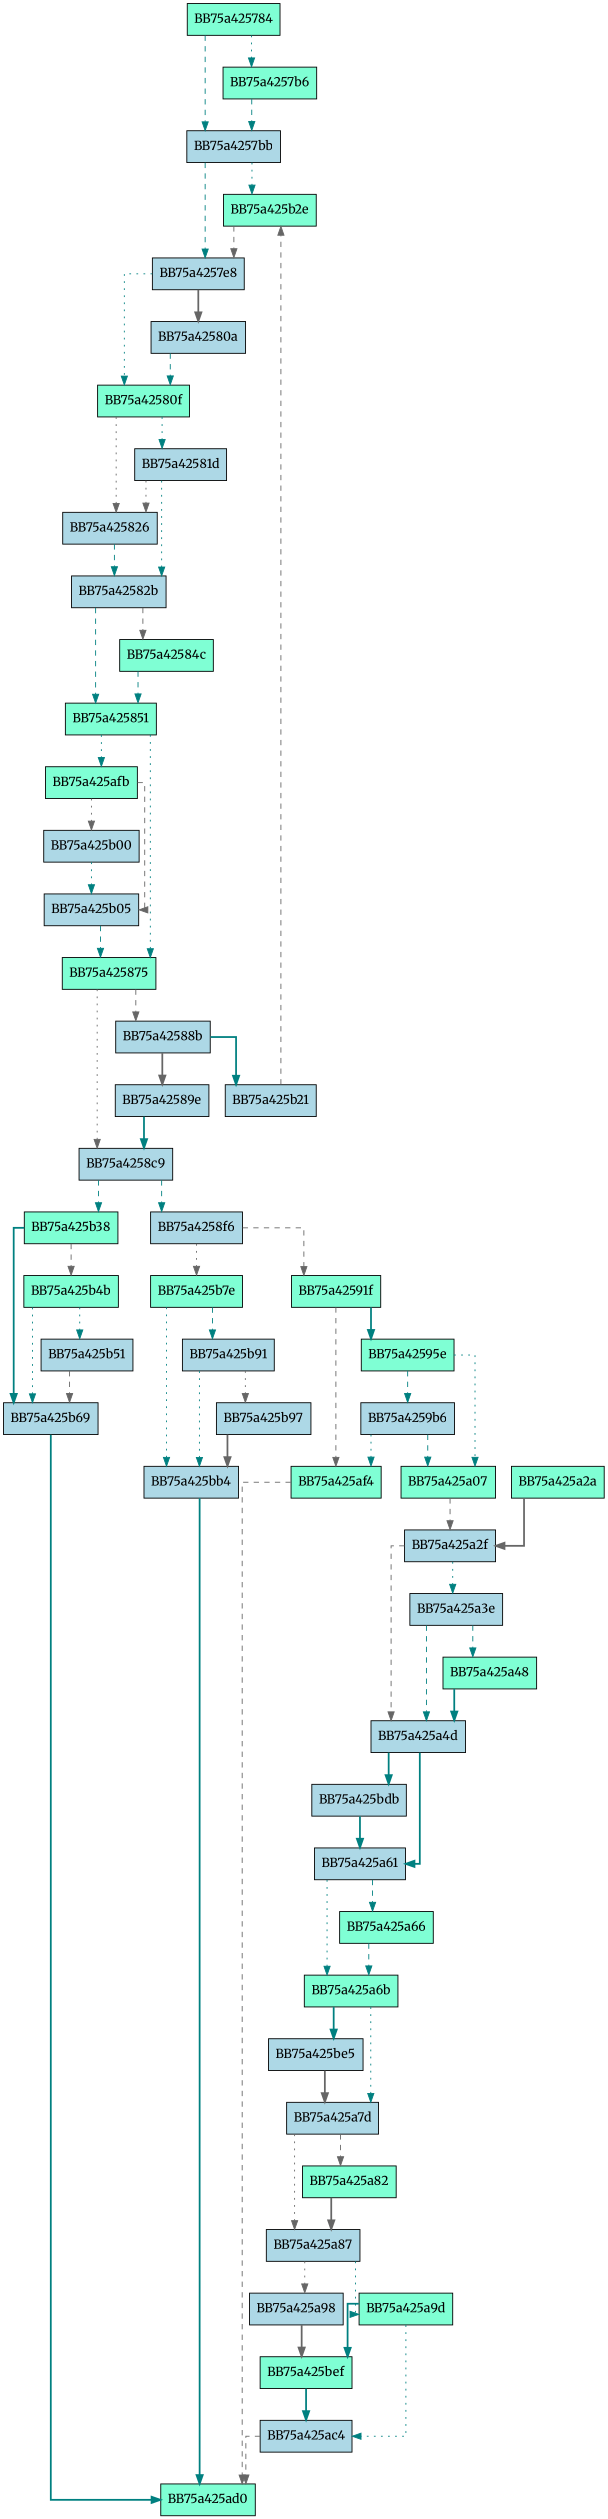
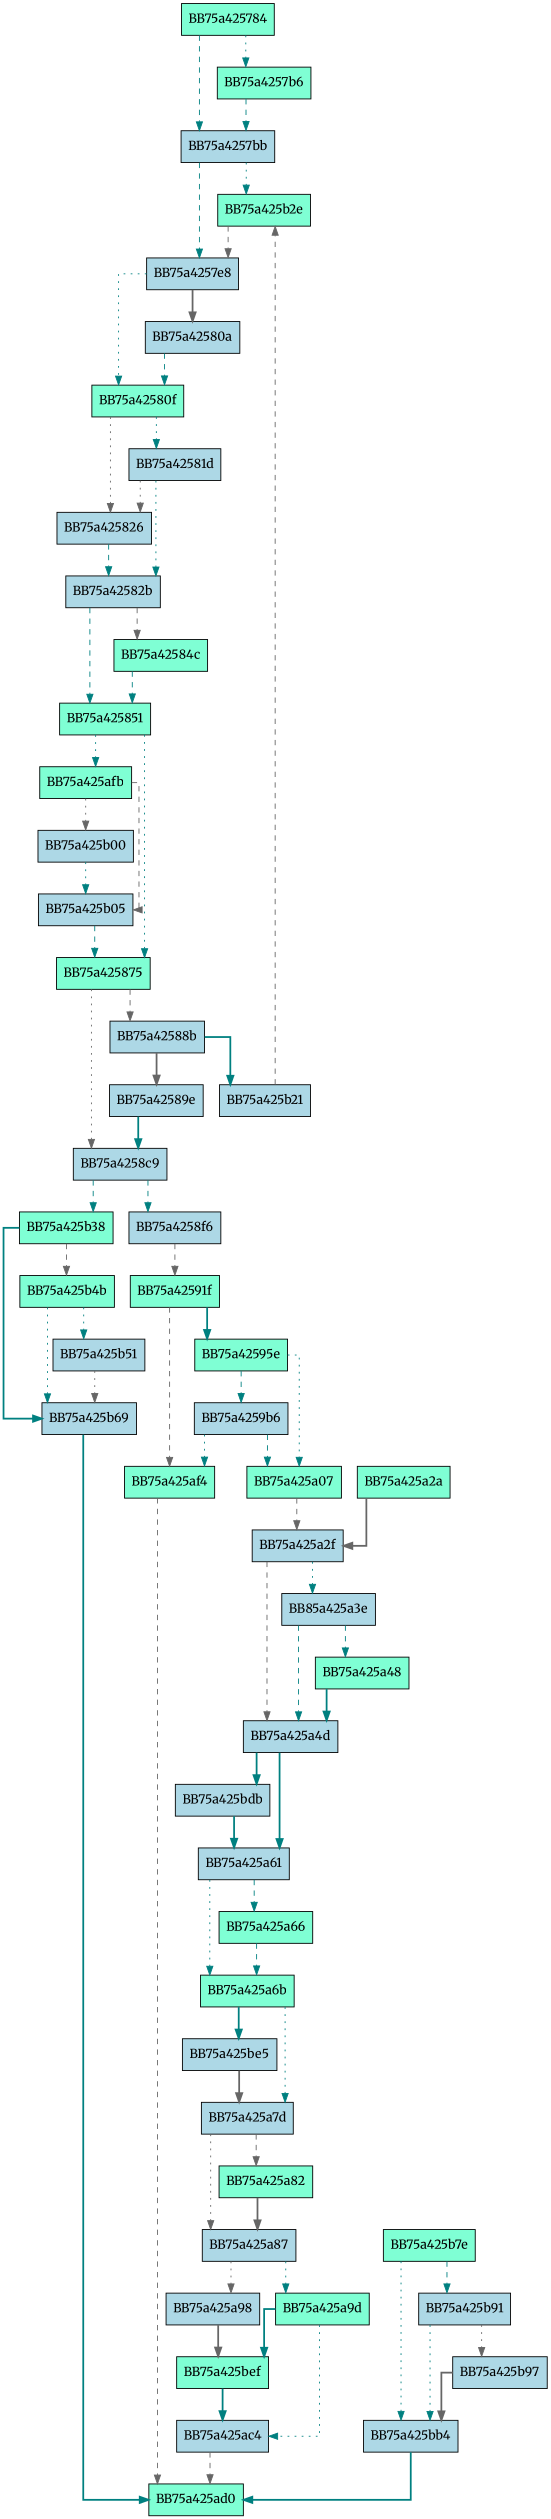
(197, 1255) -> none
(70, 1382) -> (95, 1382)
(456, 1609) -> (329, 1609)
